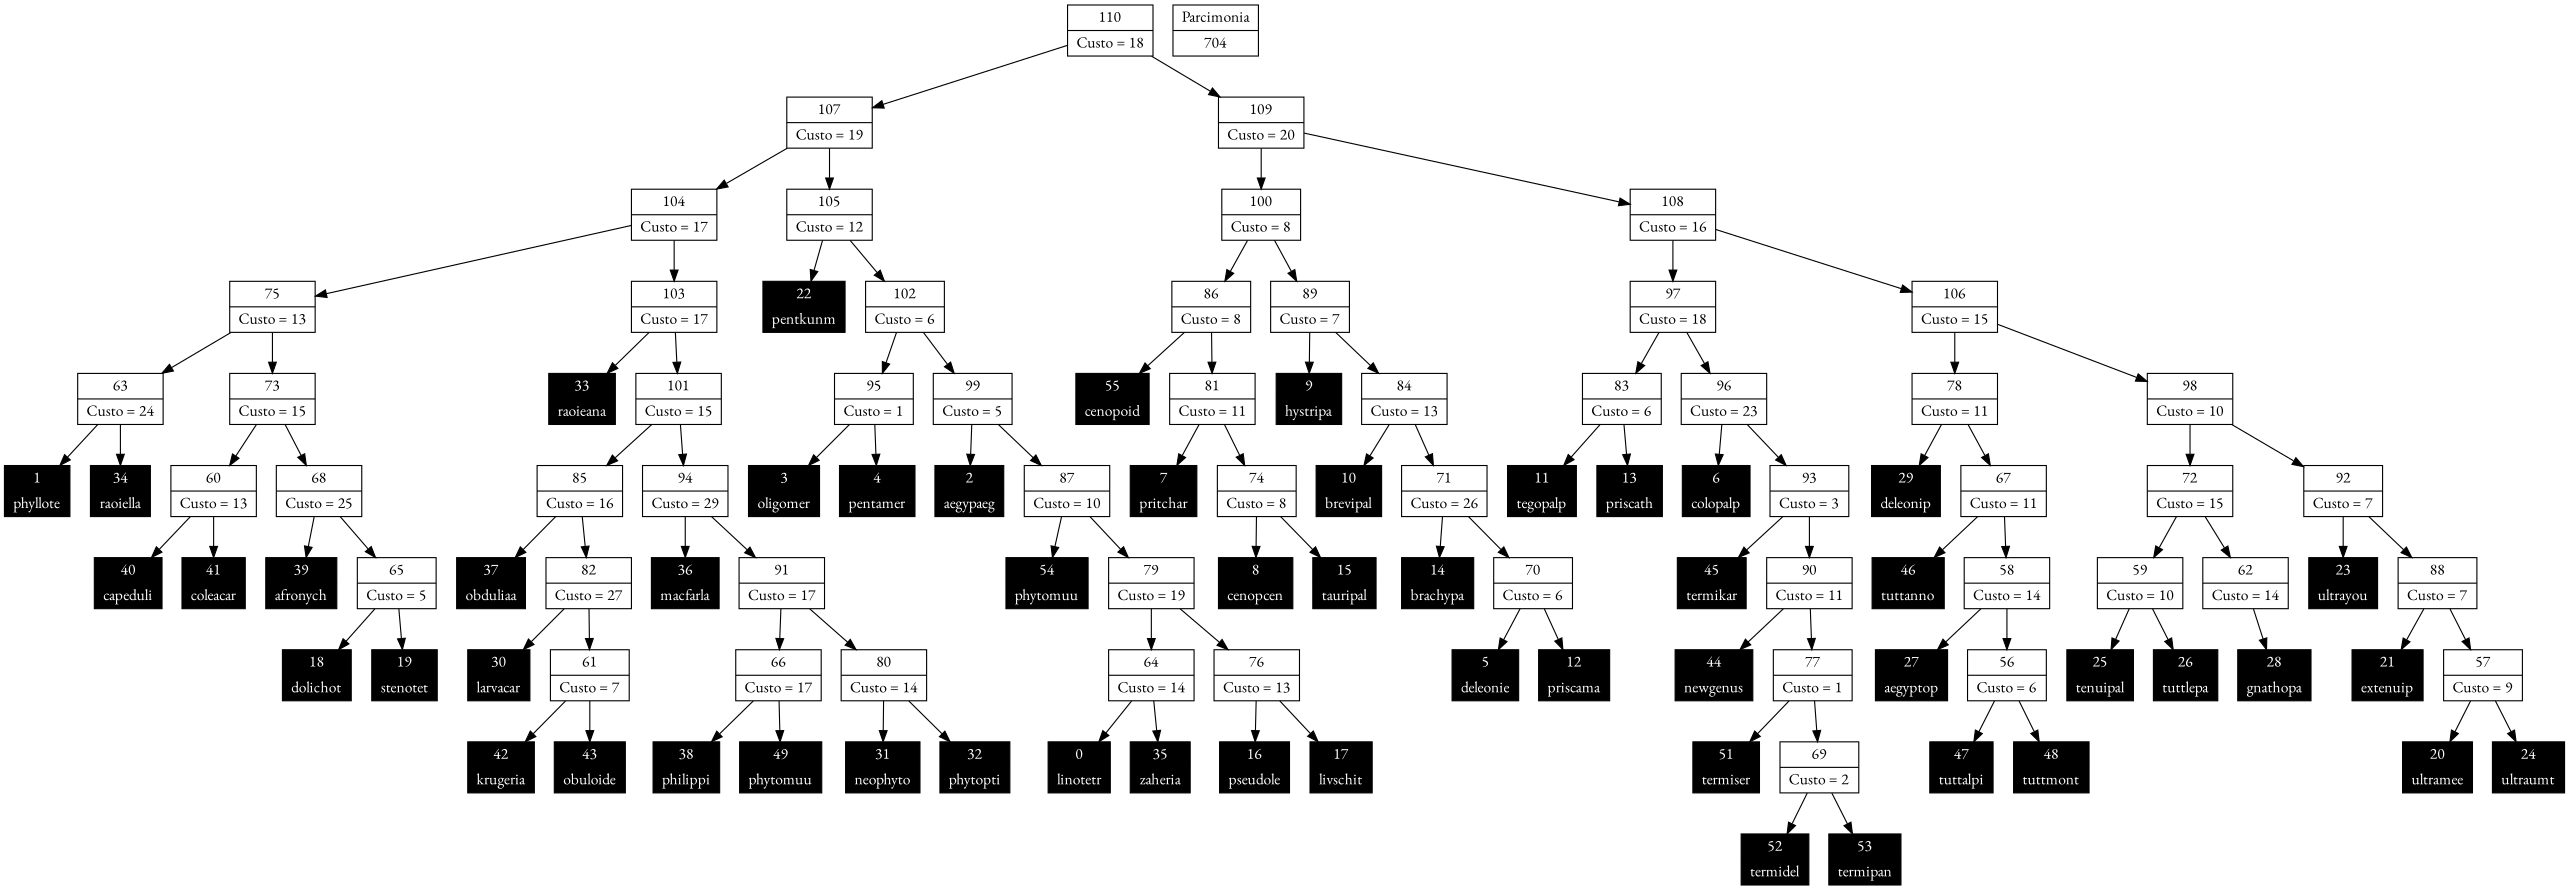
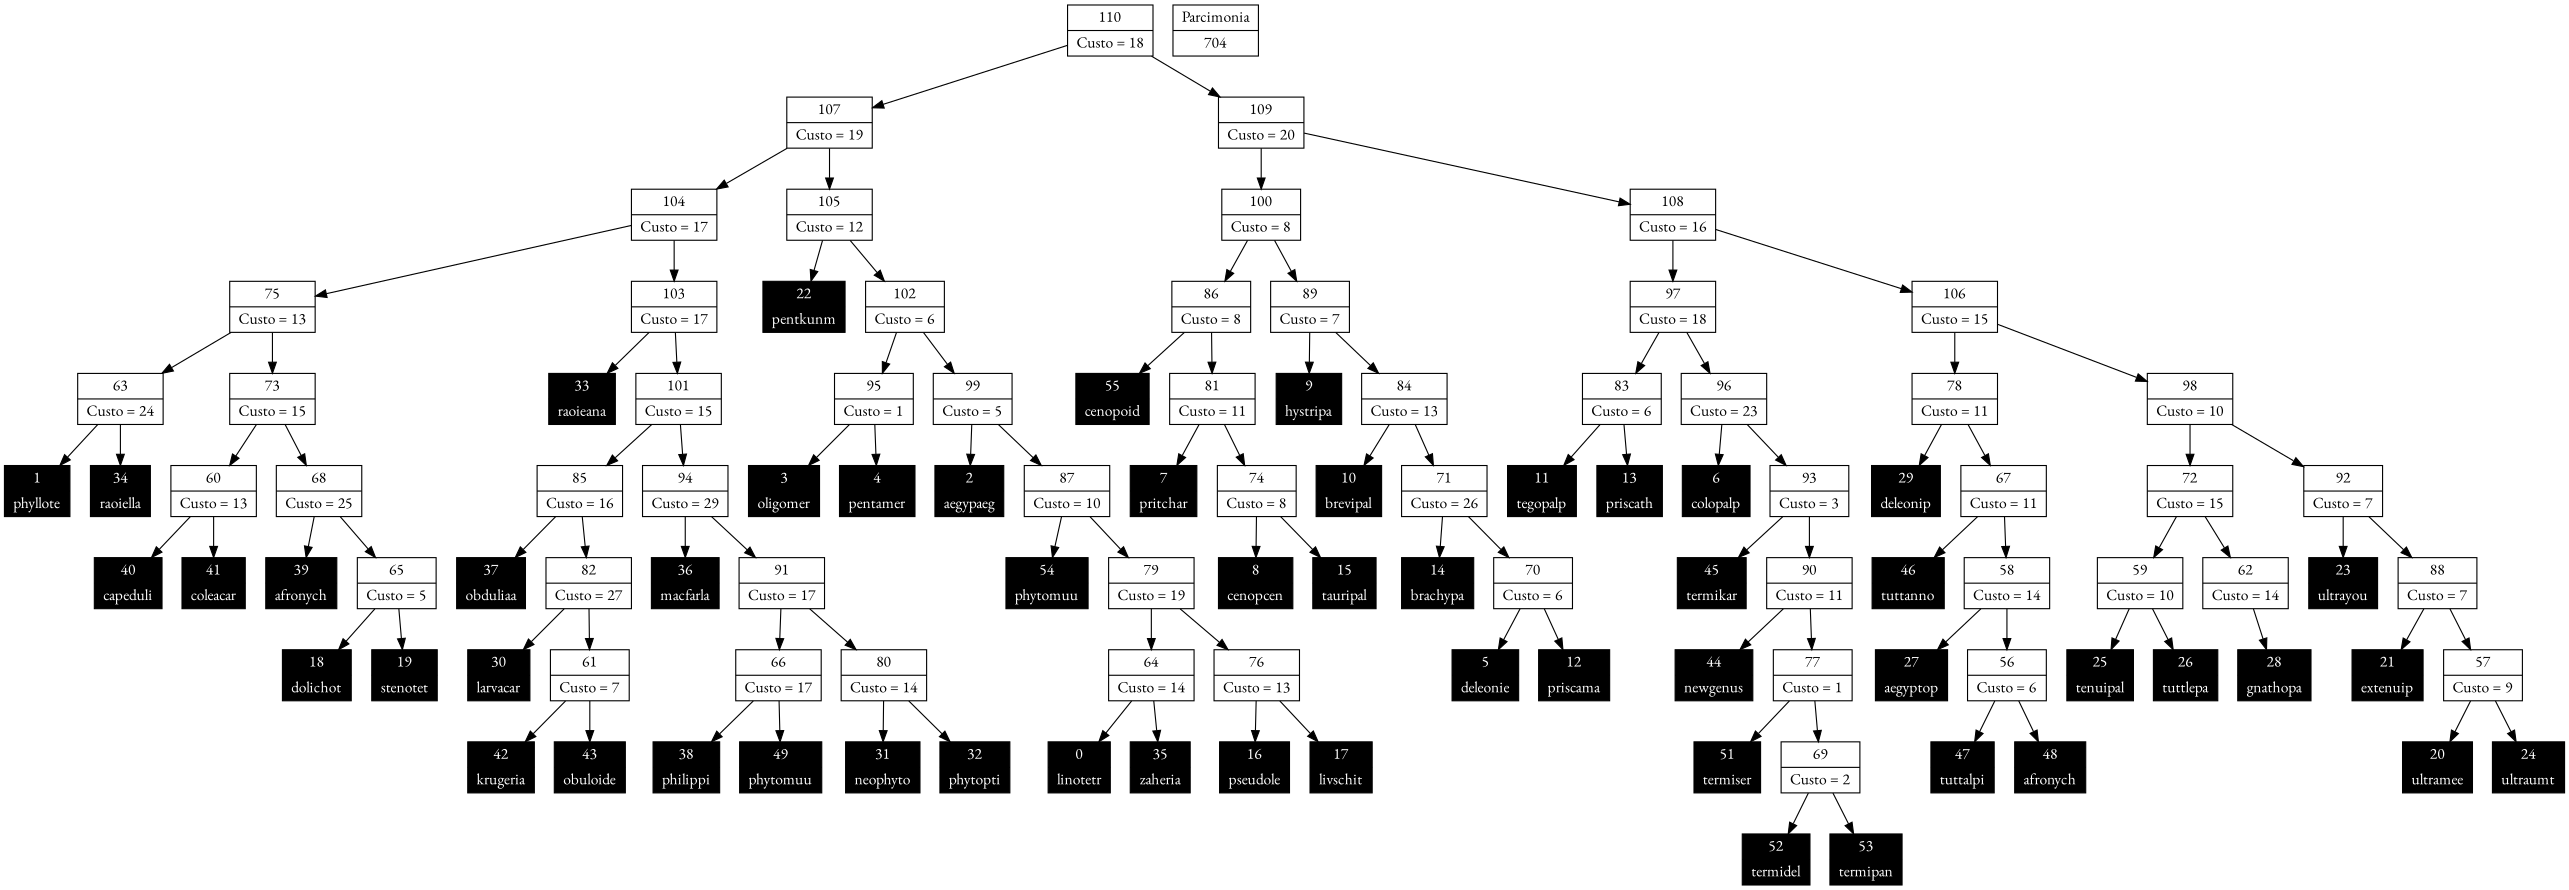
(2051, 780) -> (2050, 780)
